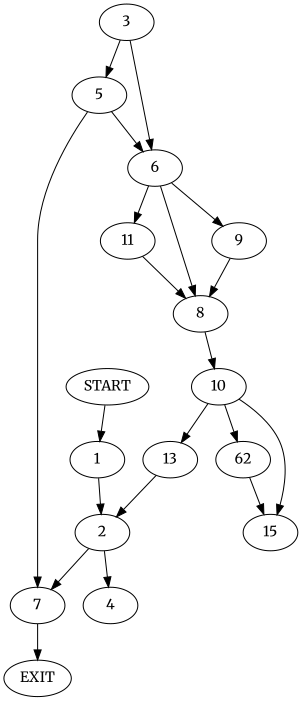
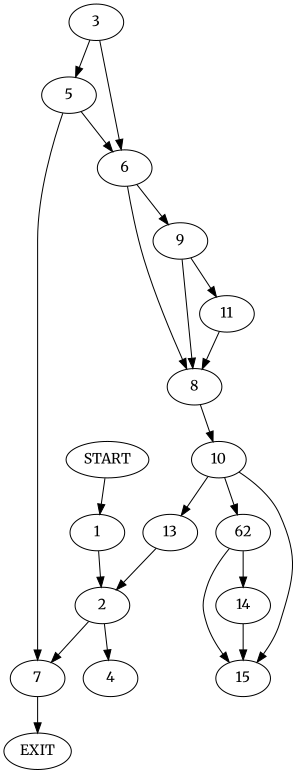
(143, 200) -> (201, 273)
none -> (243, 605)
